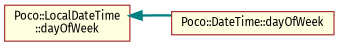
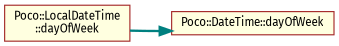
(156, 15) -> (145, 31)
